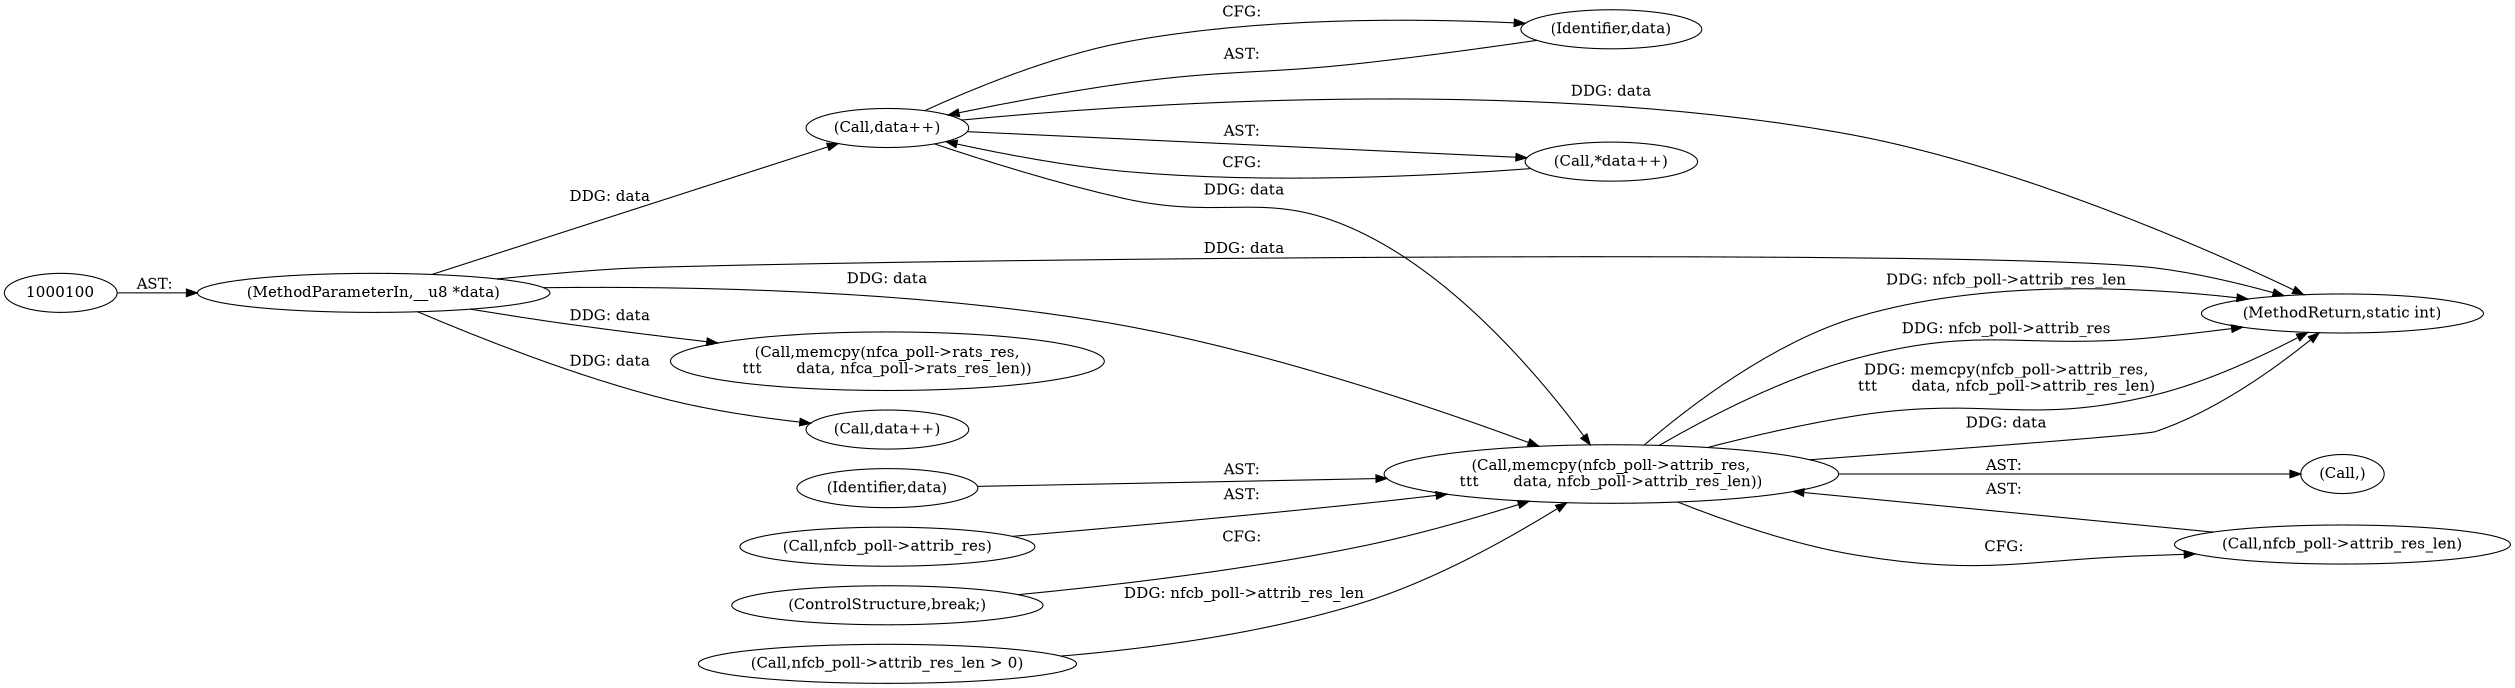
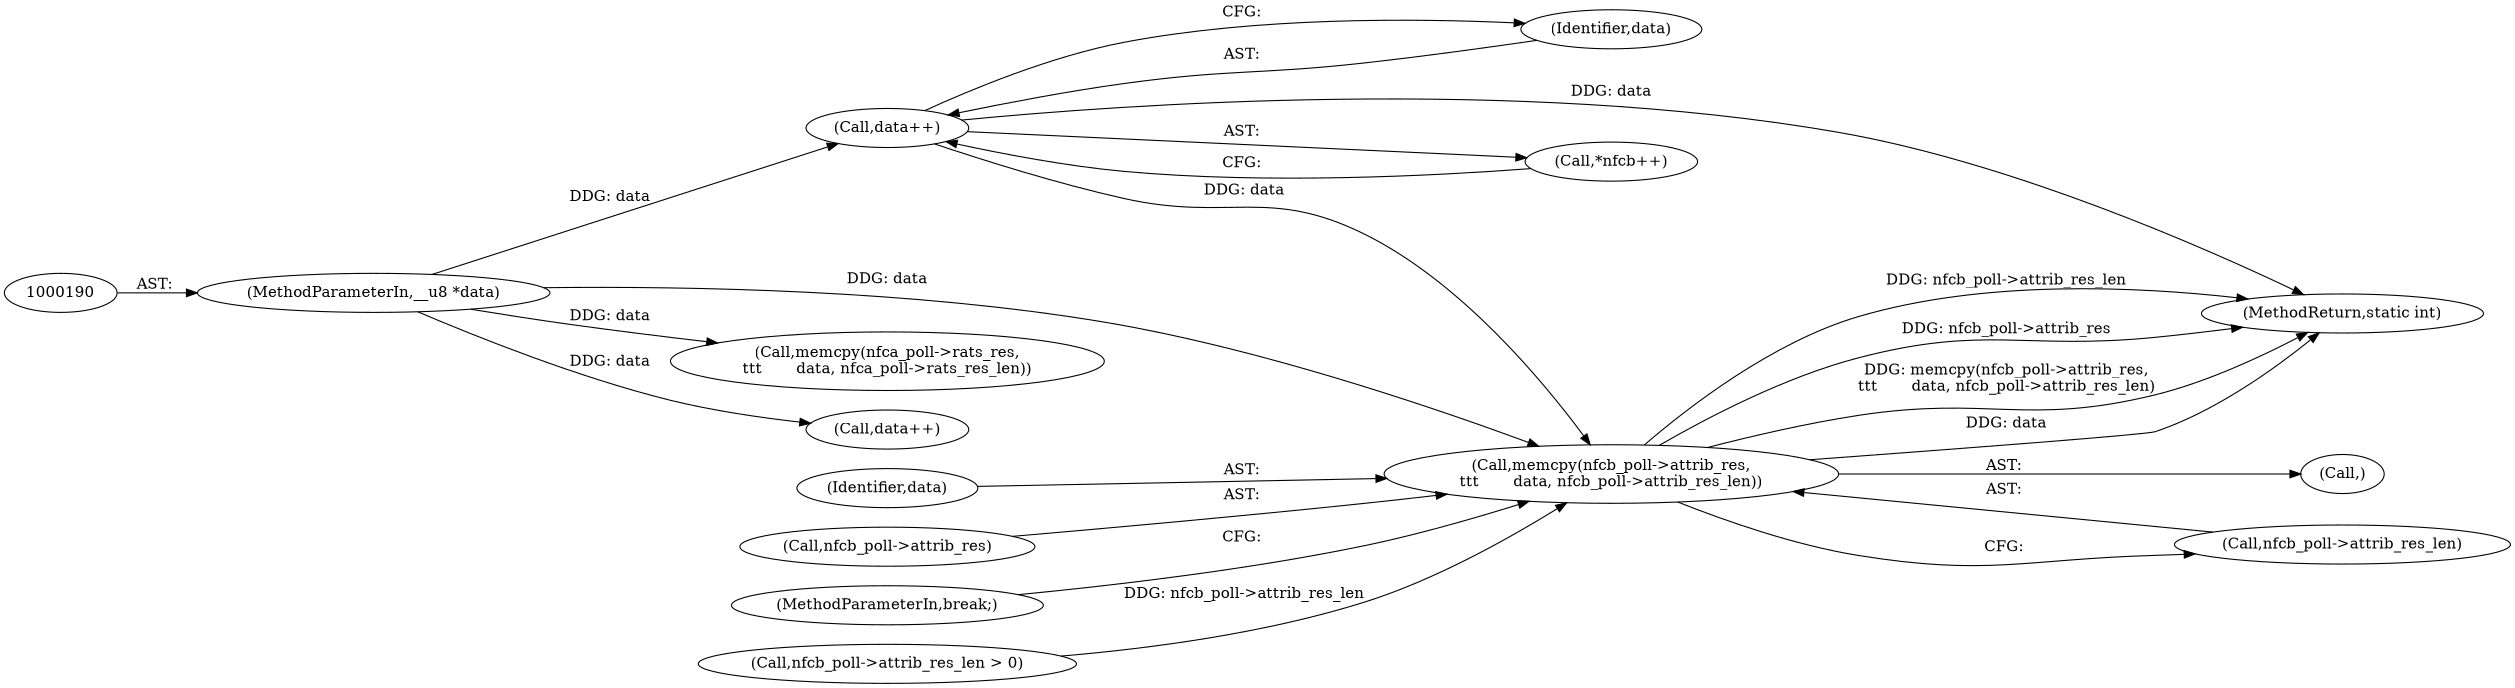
(1611, 162) -> (1611, 162)
(1386, 257) -> none
(61, 293) -> (61, 293)
(887, 605) -> (887, 605)
